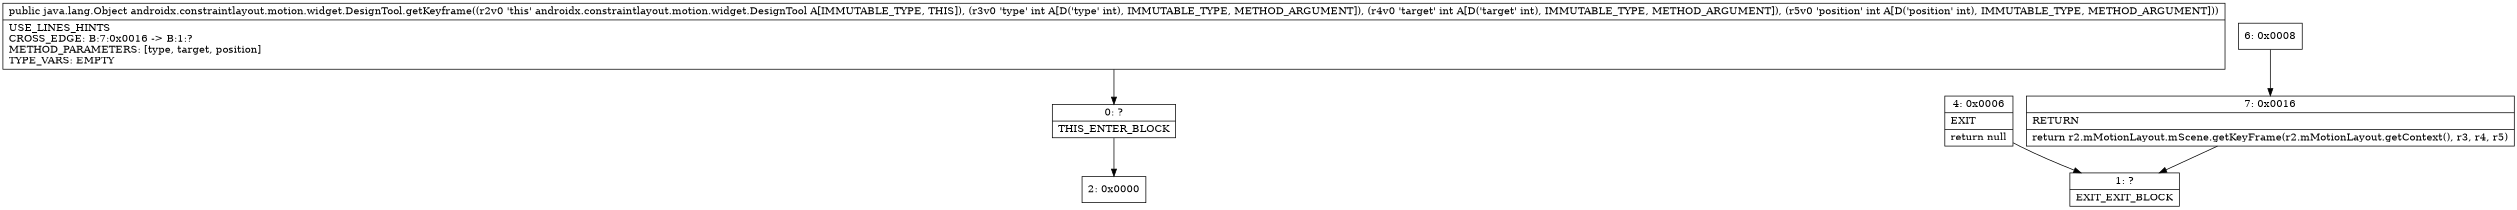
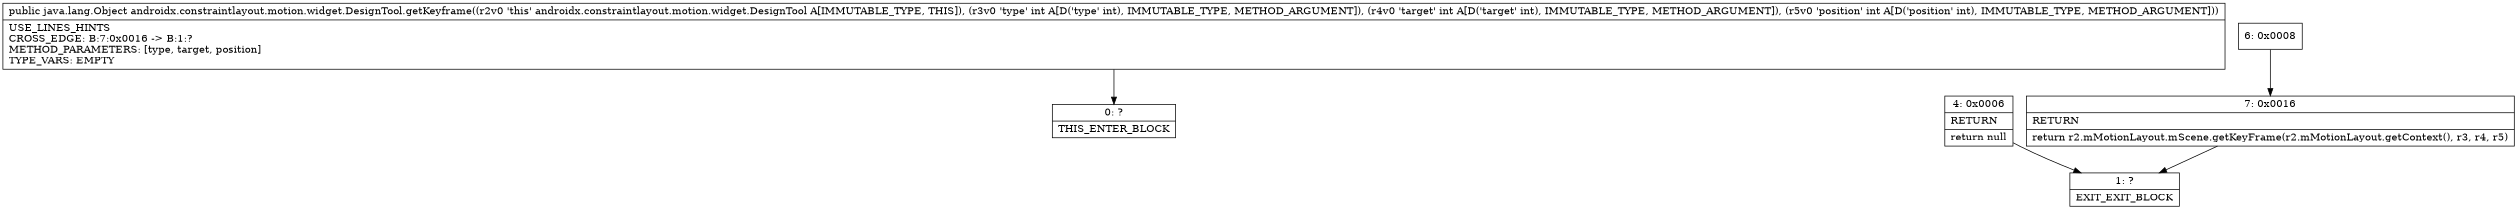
(1963, 121) -> (1974, 121)
(1114, 190) -> none
